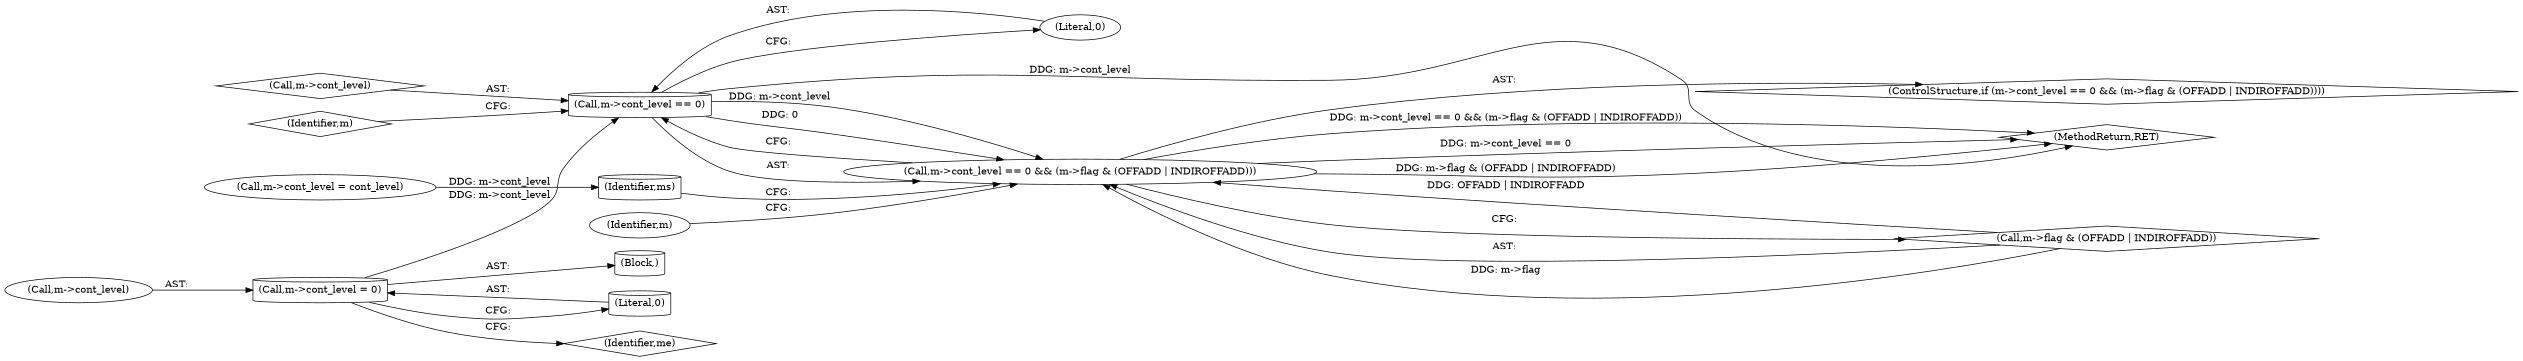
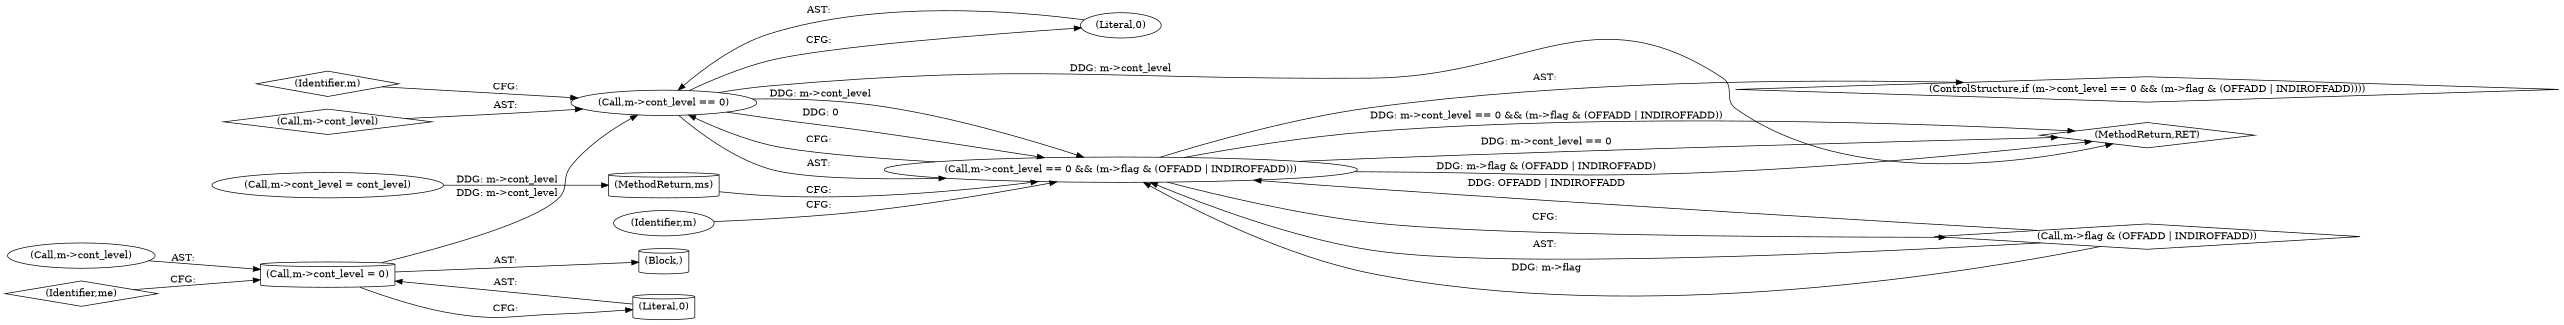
(640, 105) -> (664, 103)
(640, 187) -> (664, 185)
(452, 333) -> (193, 285)
